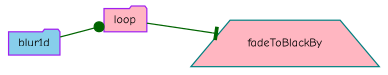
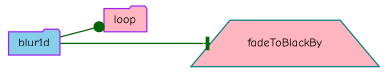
(180, 28) -> (132, 43)
